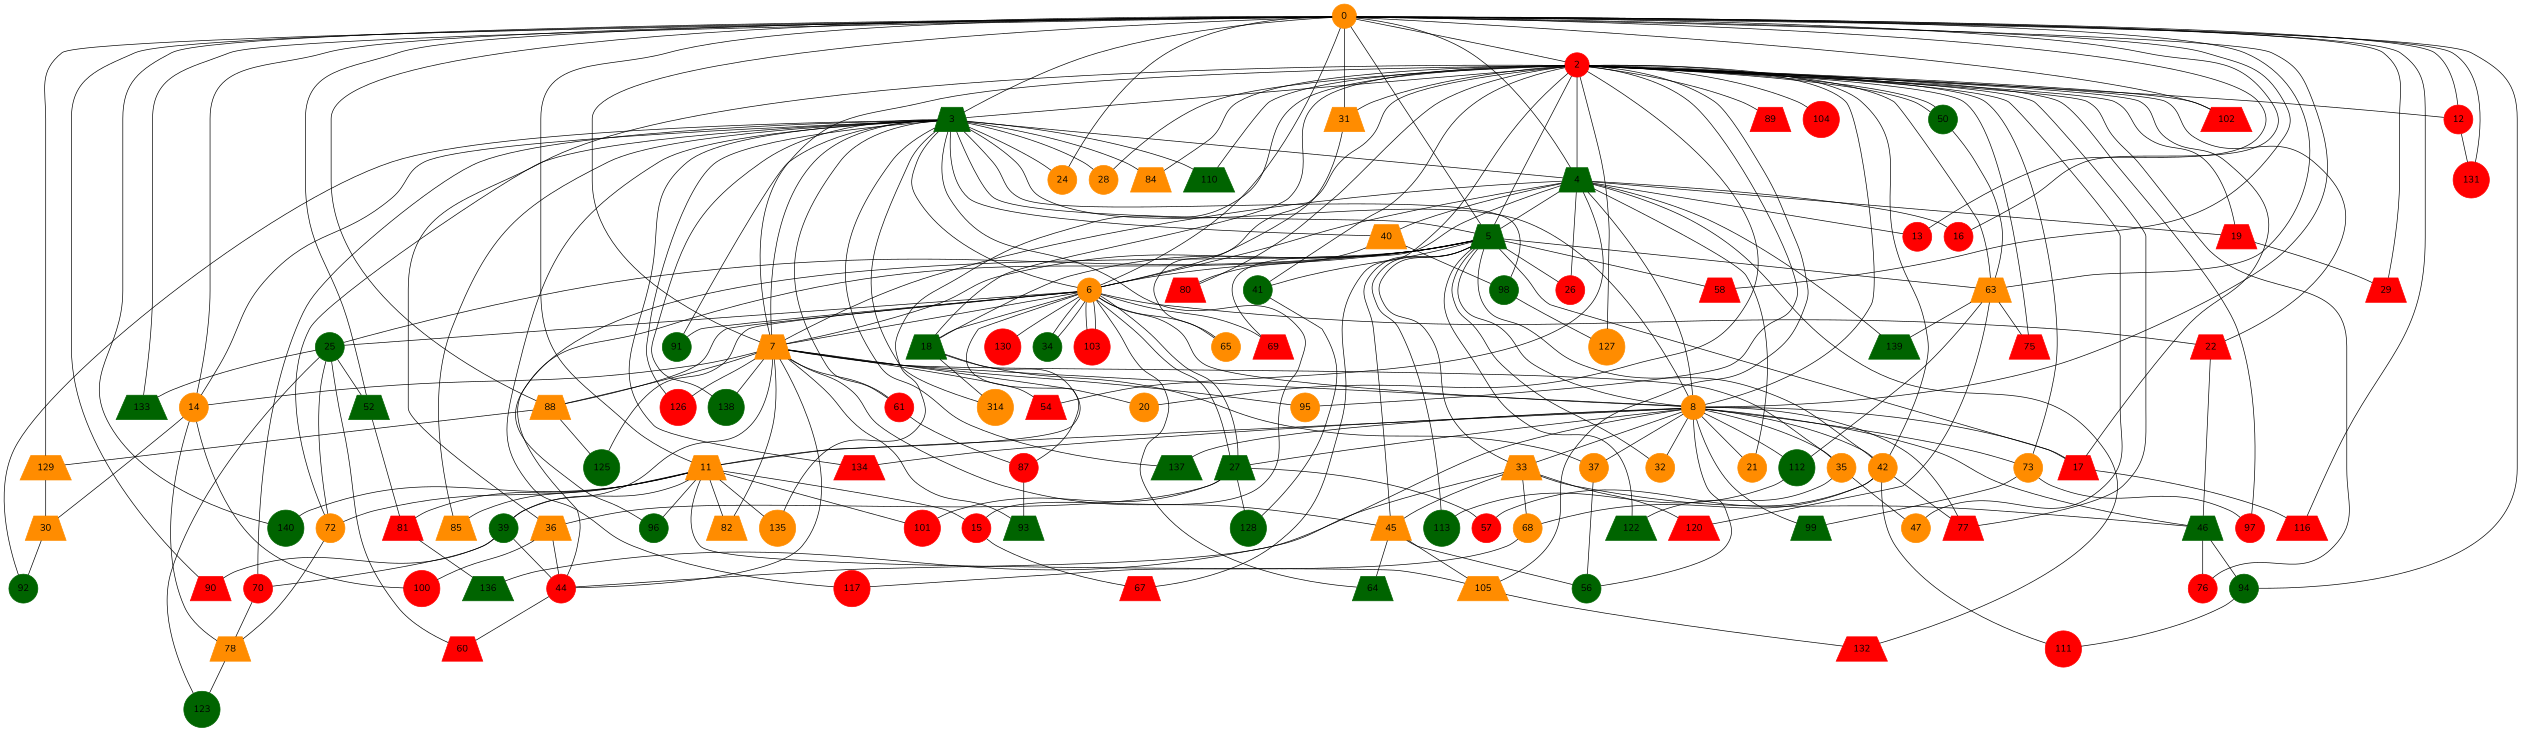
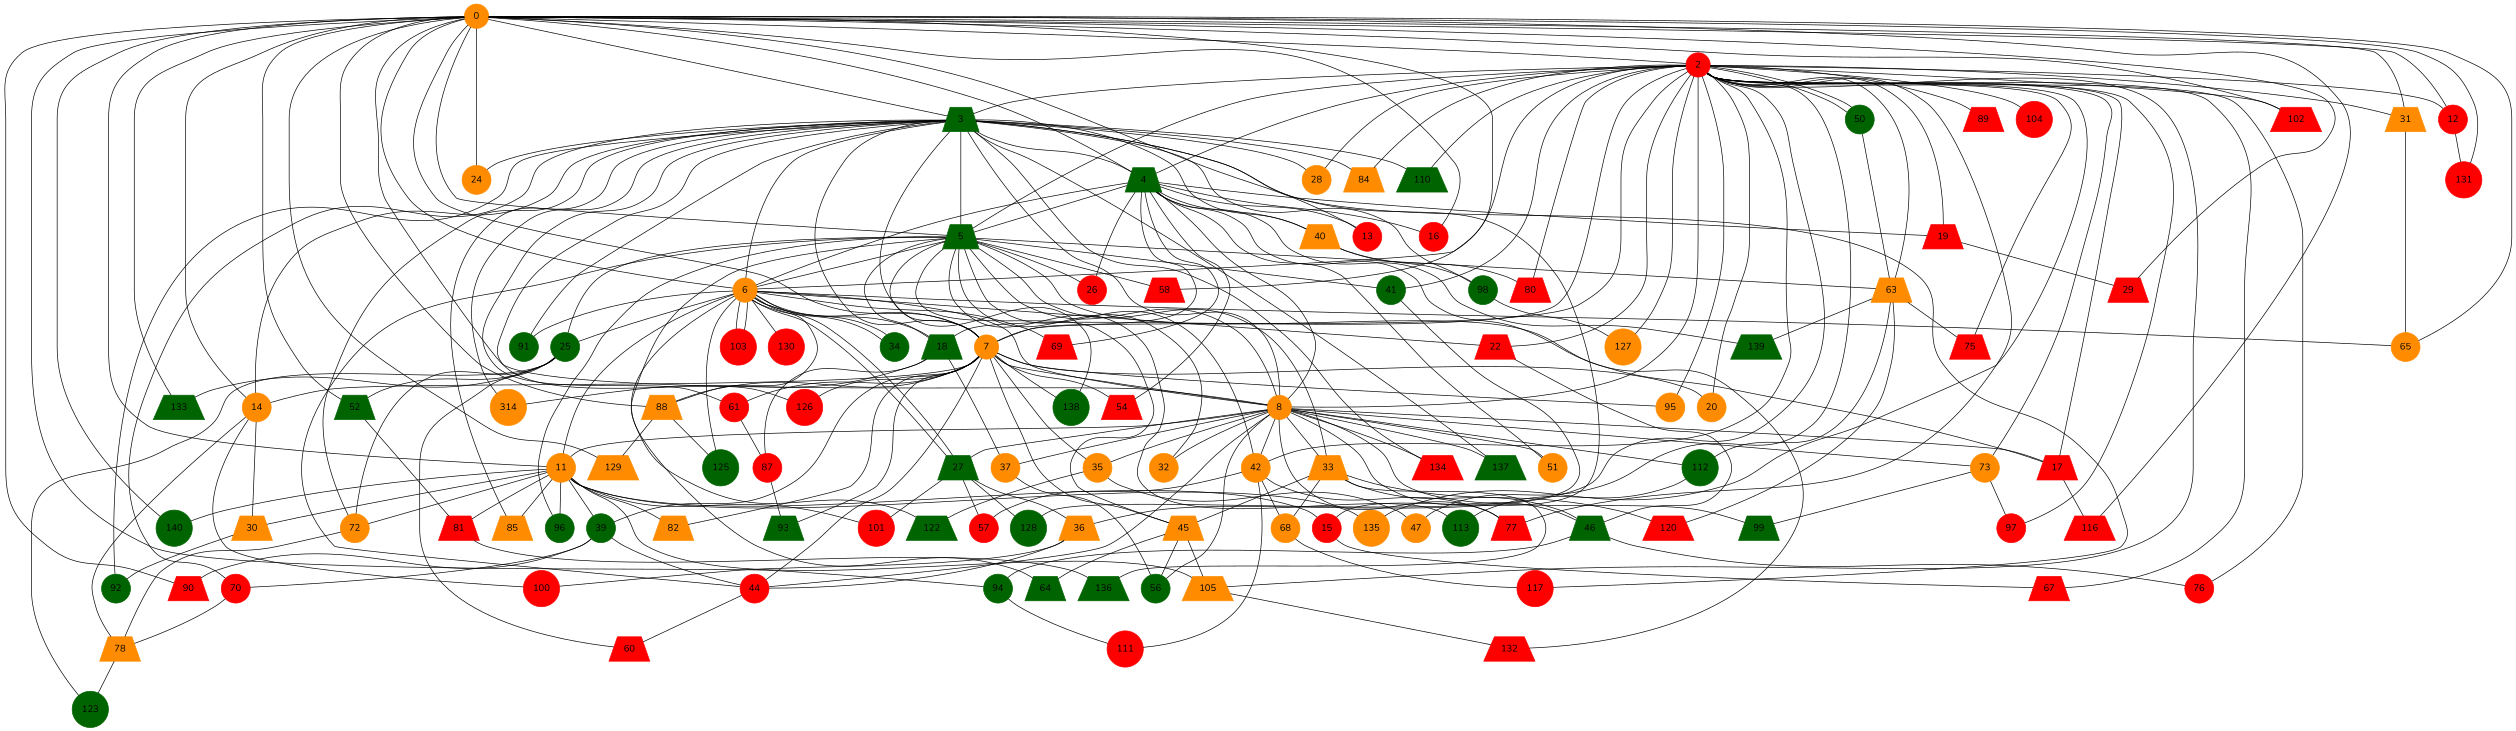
(2256, 60) -> (1651, 21)
(773, 347) -> (987, 347)
(706, 468) -> (561, 468)
(1752, 468) -> (1553, 468)
(46, 498) -> (407, 496)
